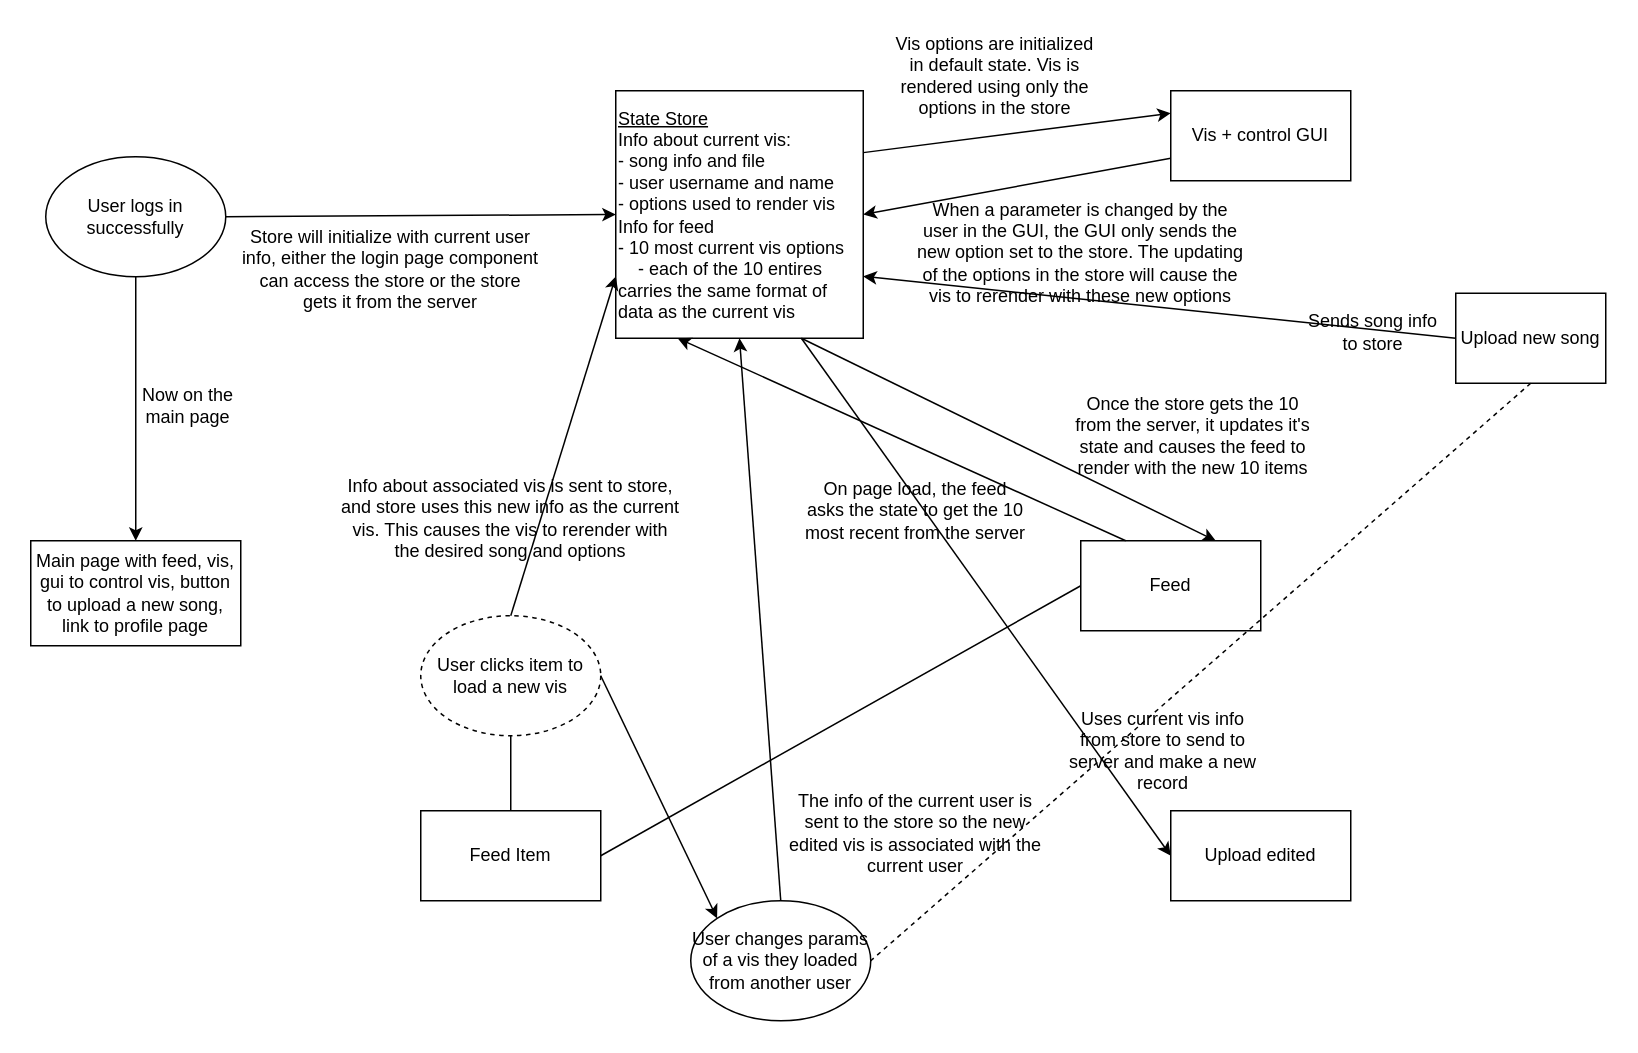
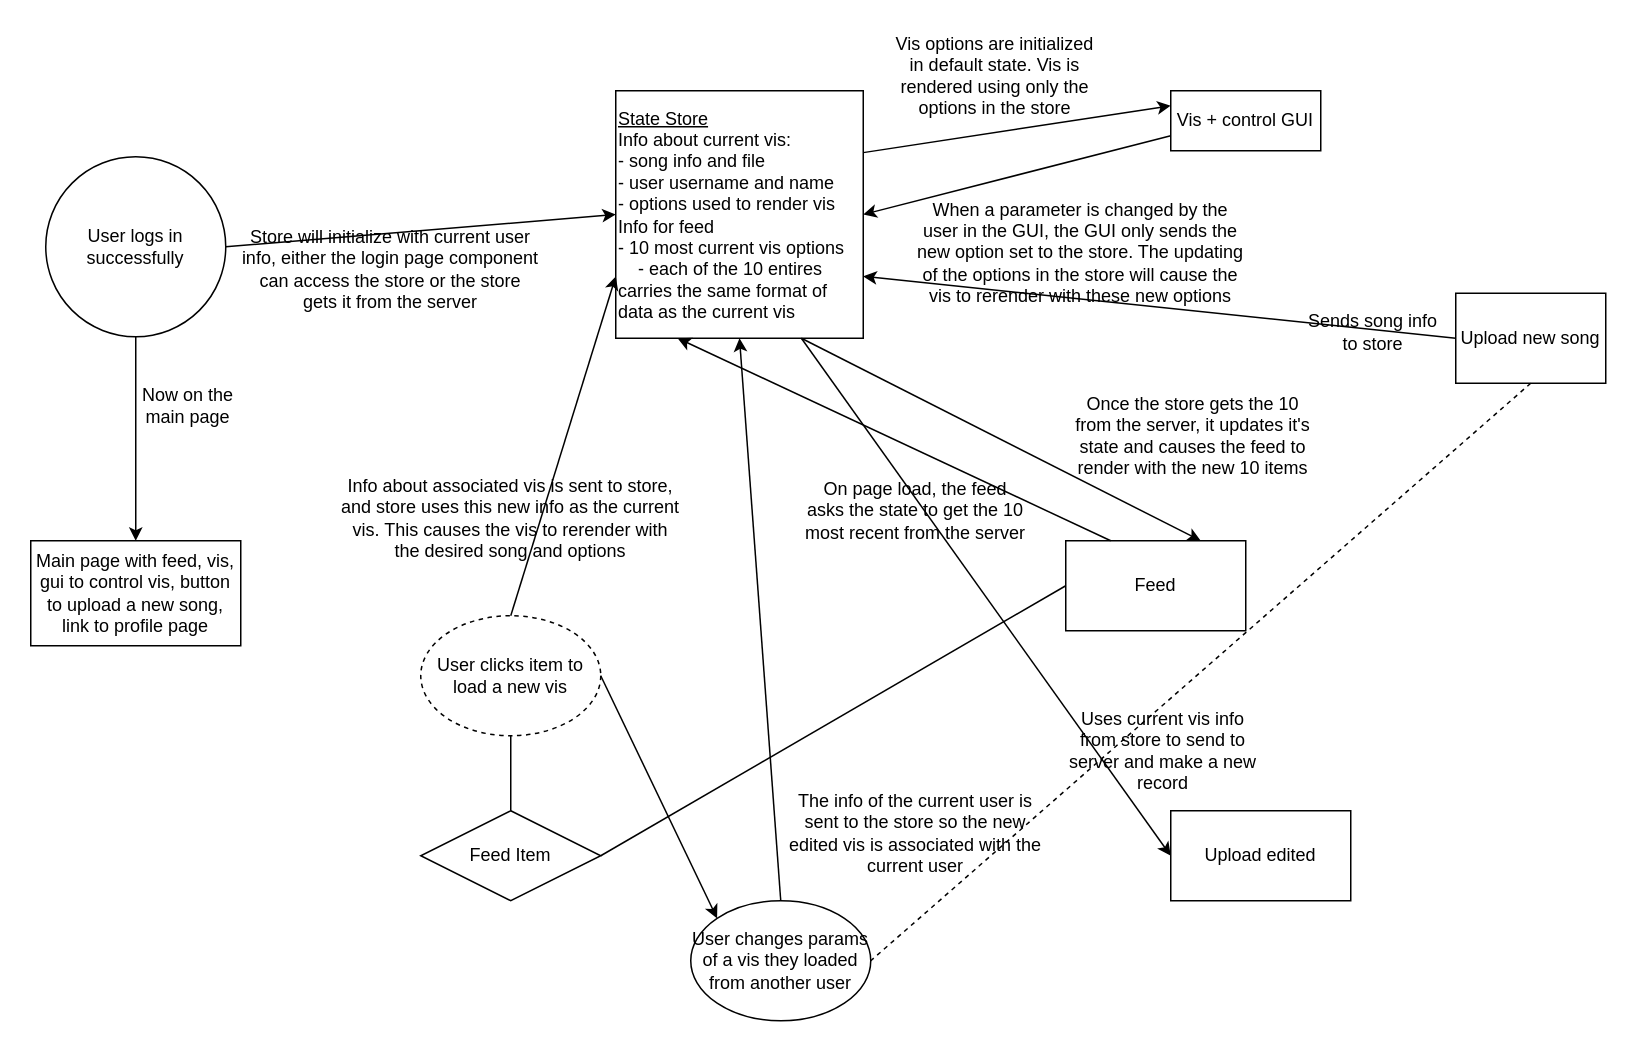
(1261, 136) -> (1246, 121)
(136, 217) -> (136, 247)
(1171, 586) -> (1156, 586)
(511, 856) -> (511, 856)
